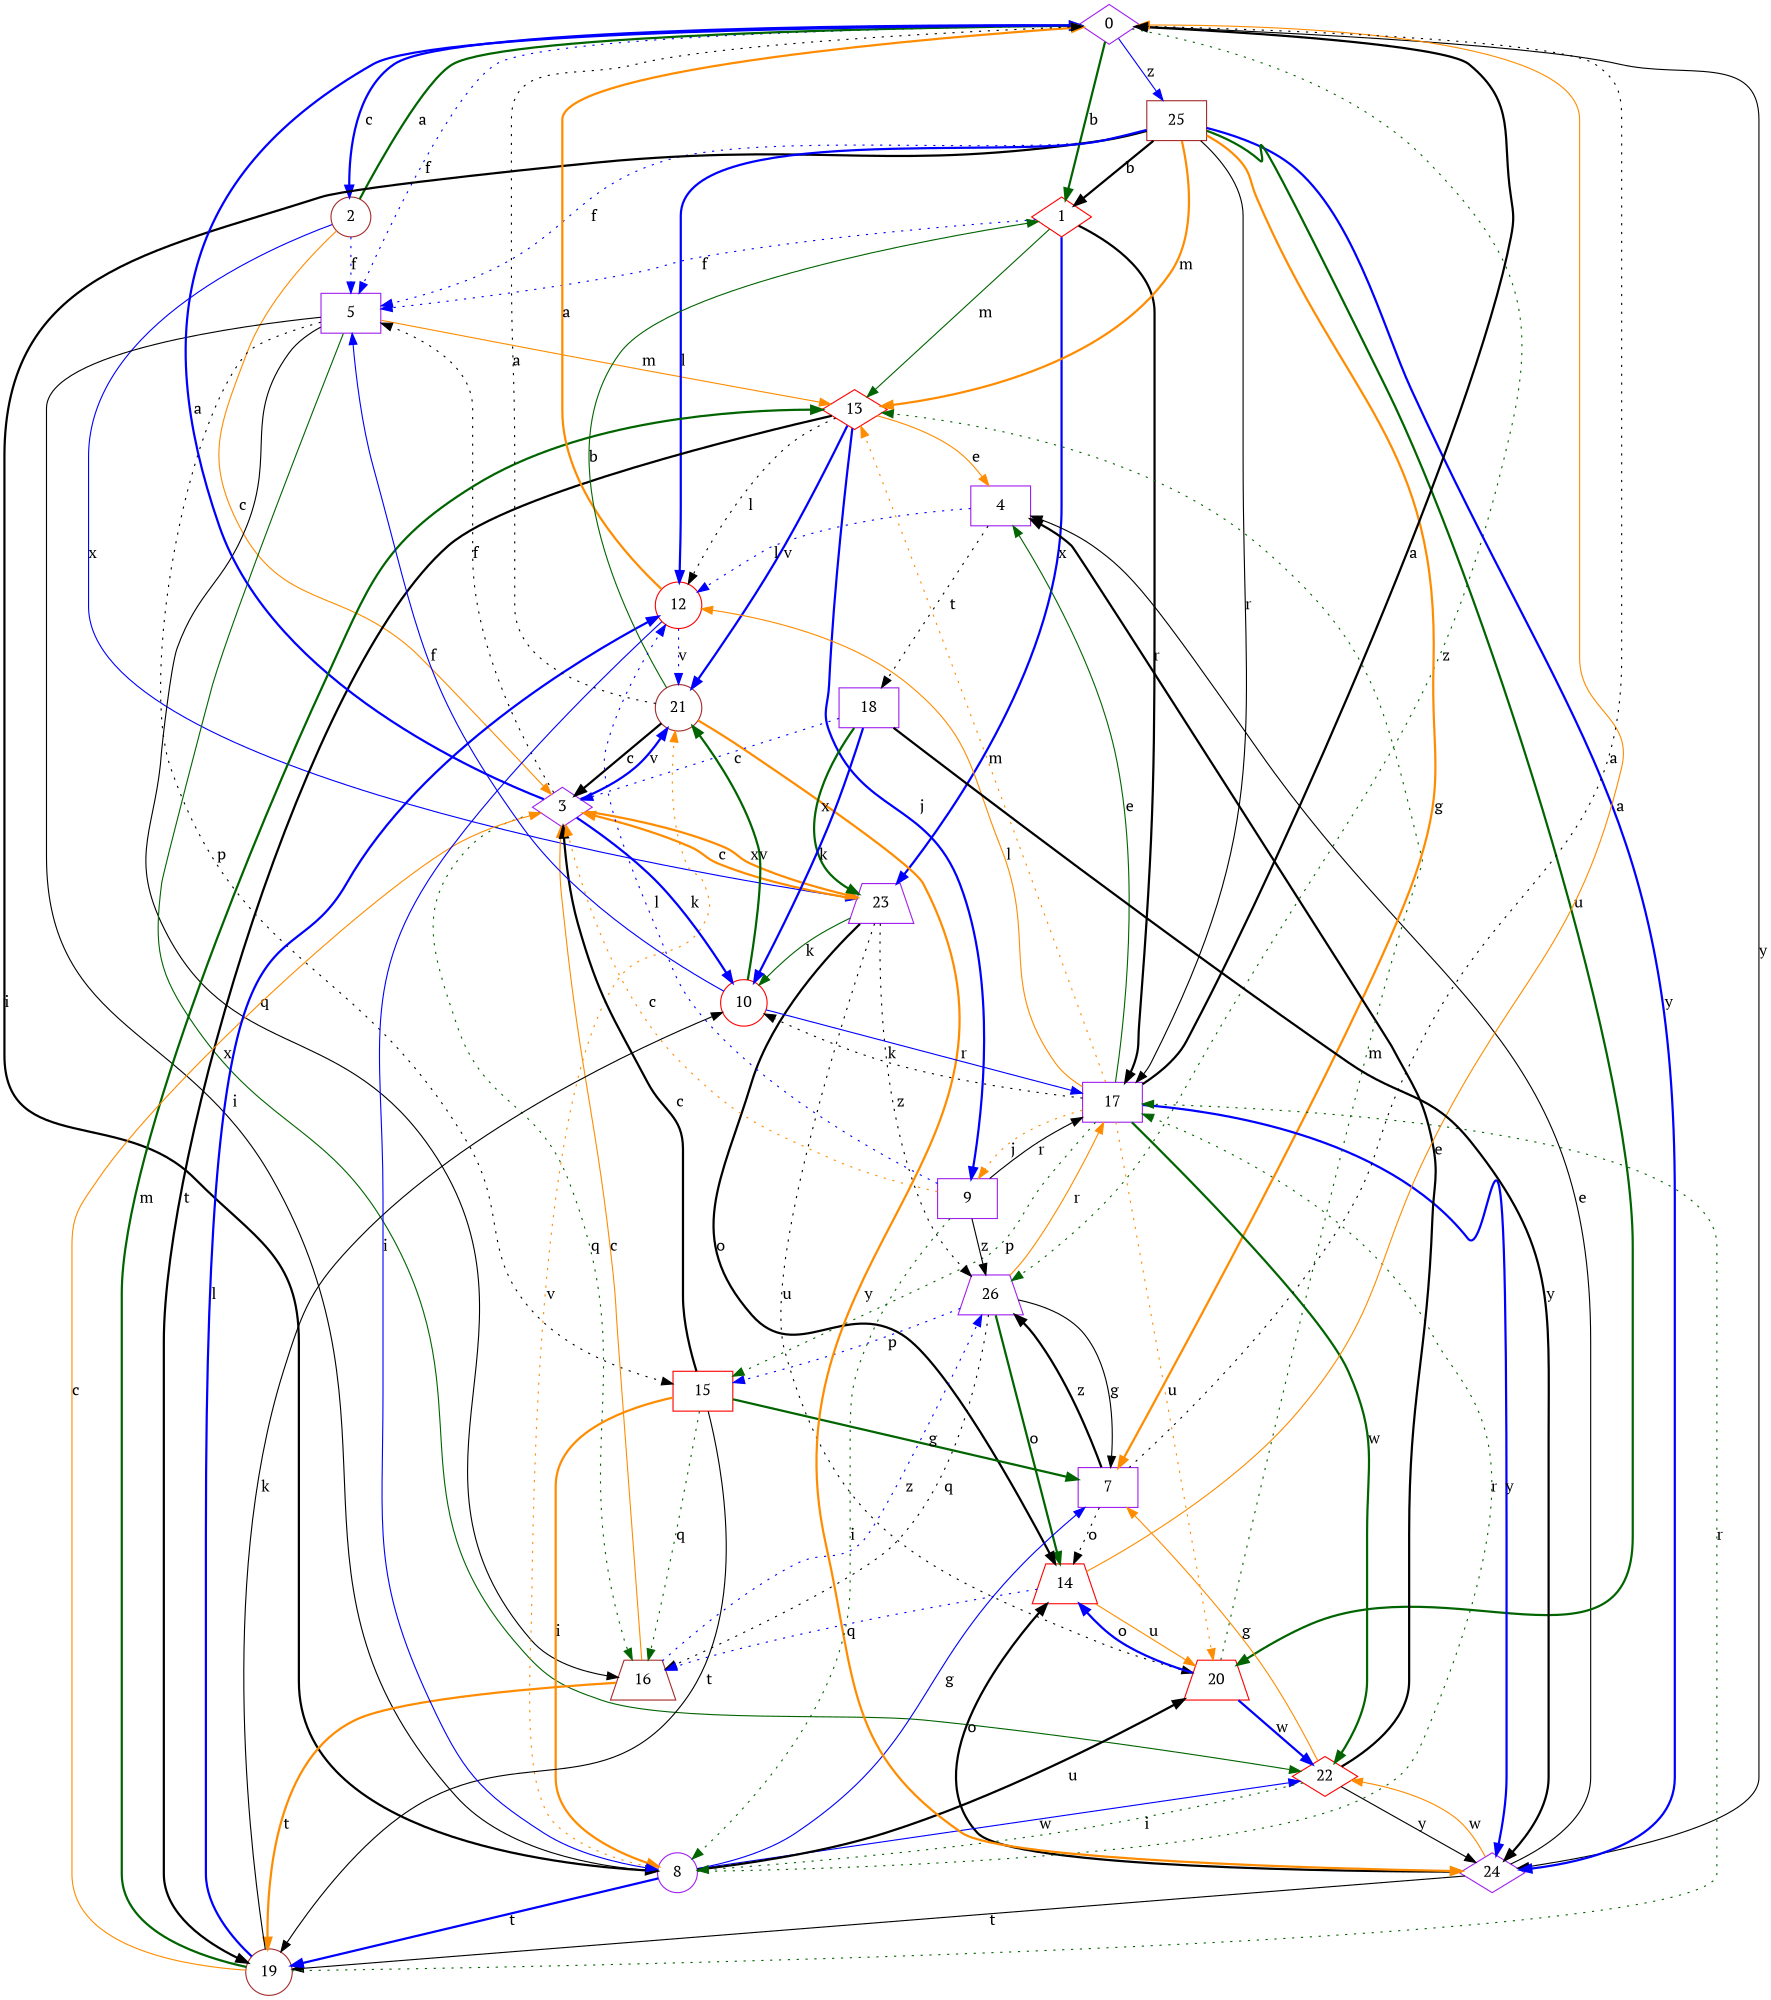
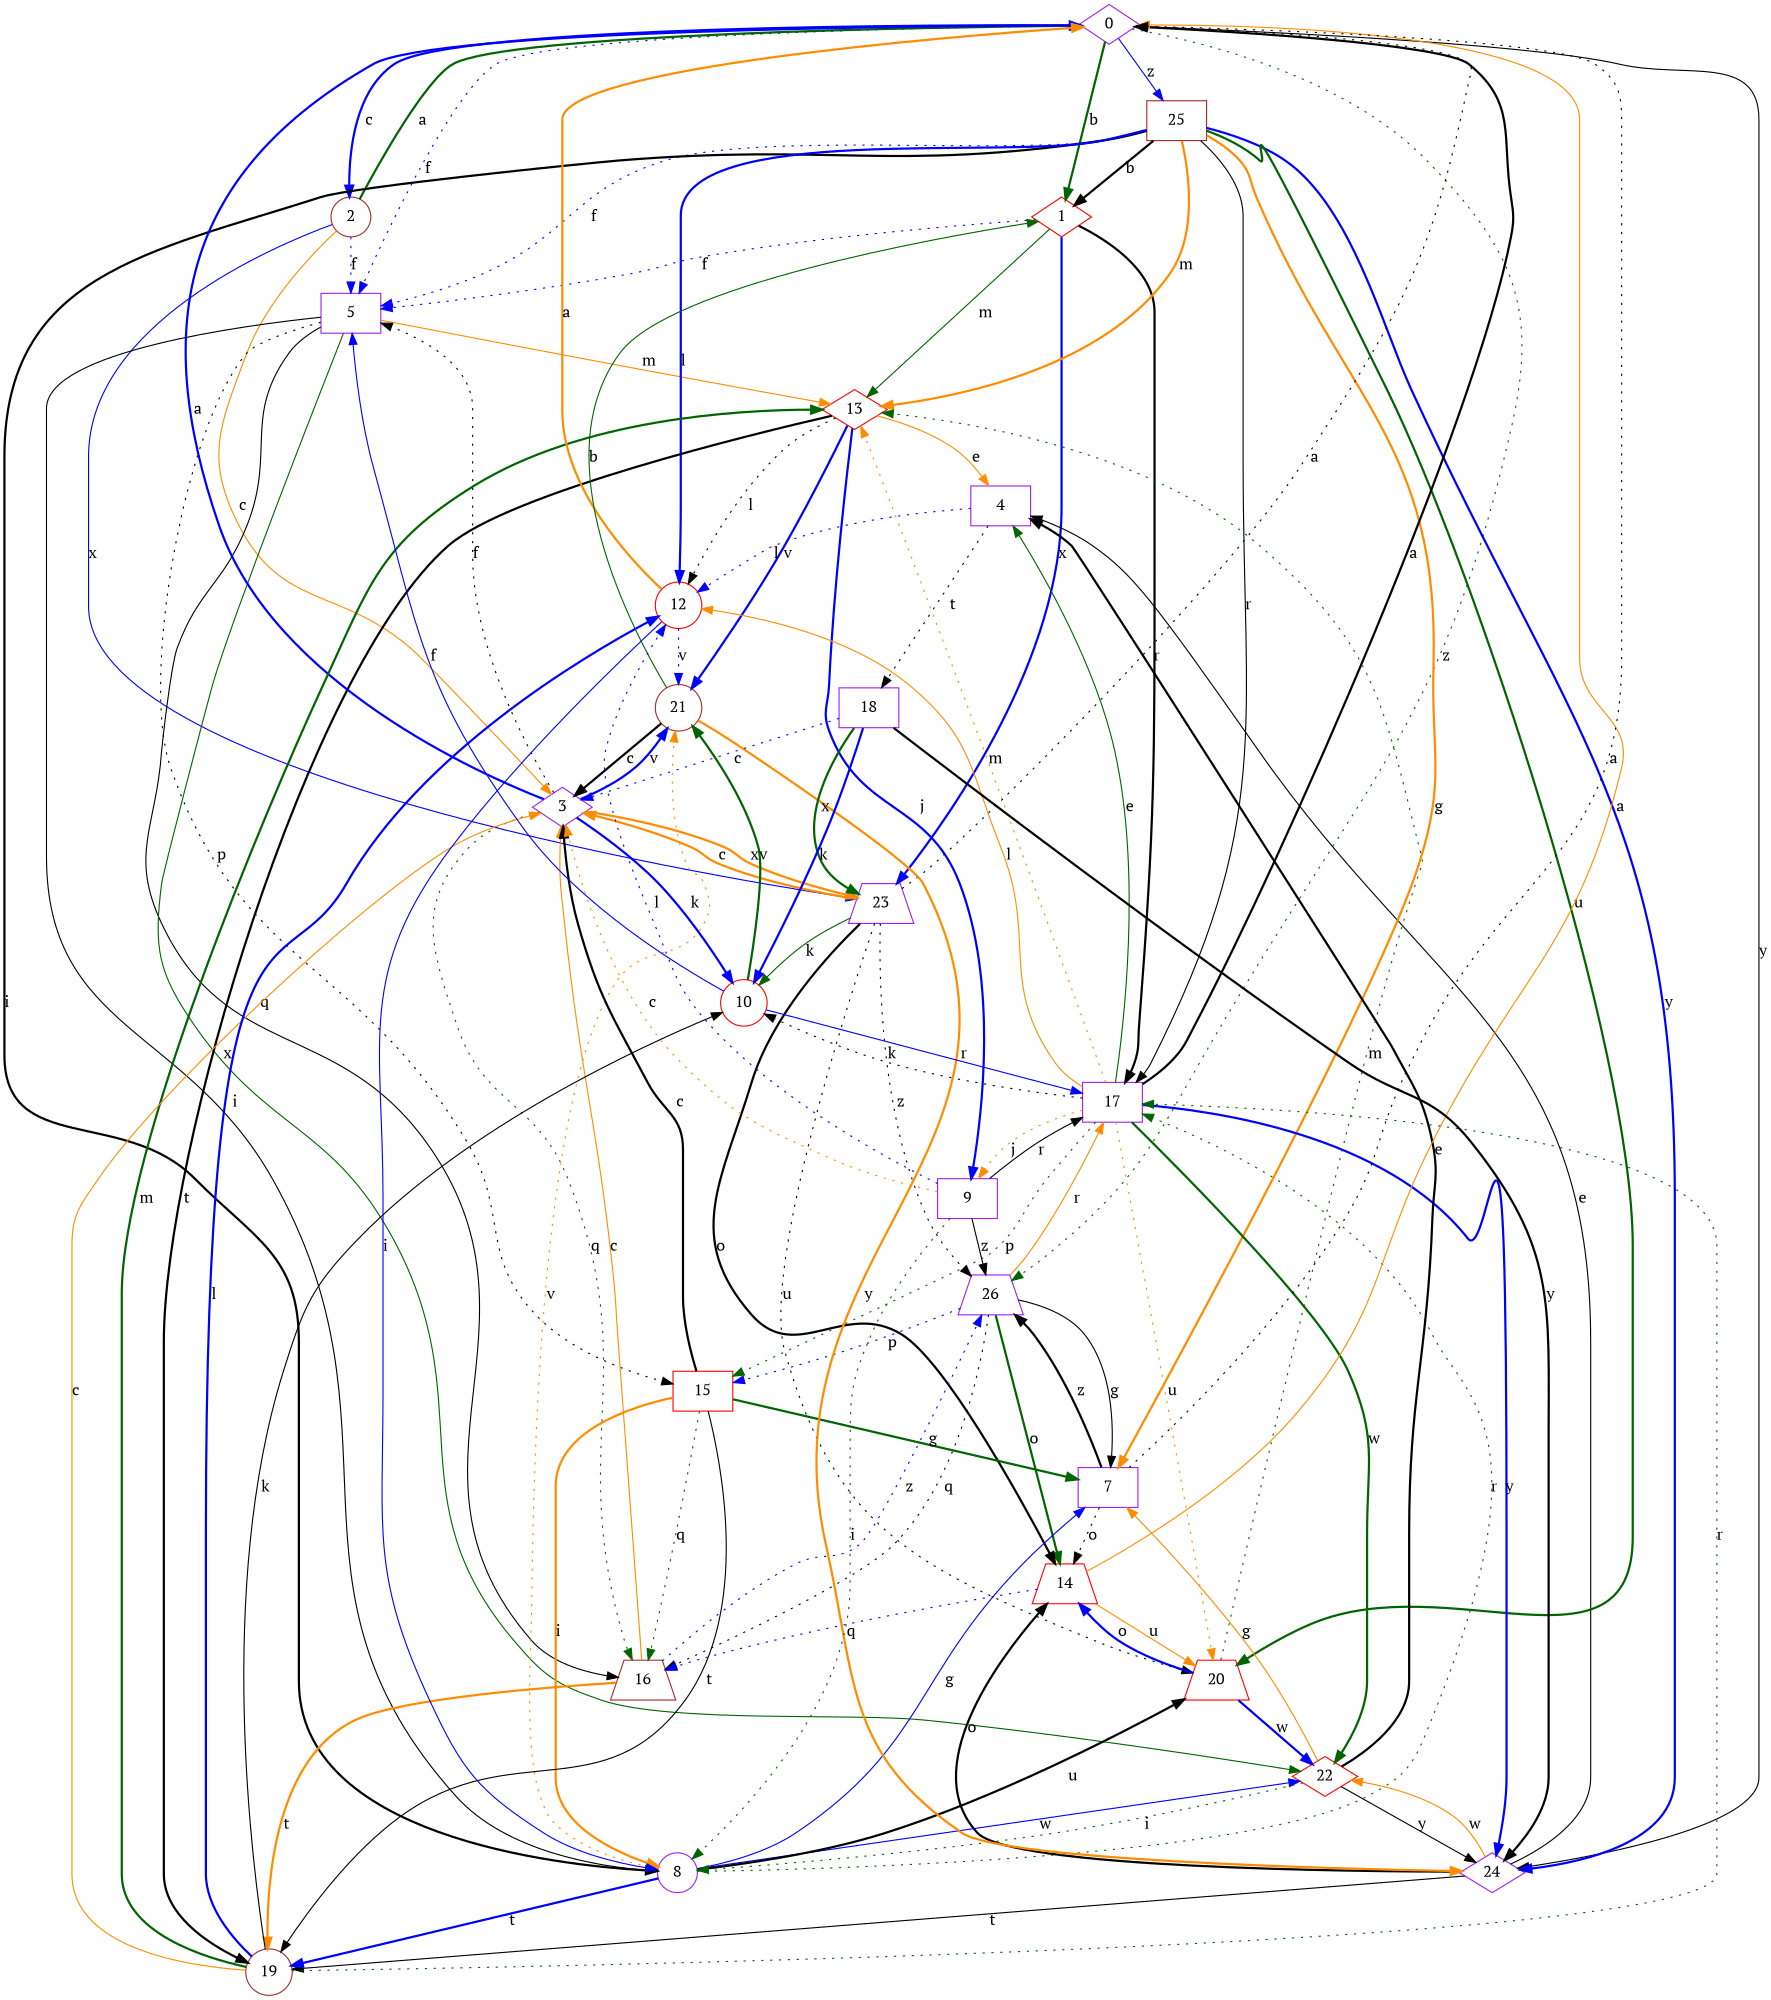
(511, 161) -> (1351, 388)
